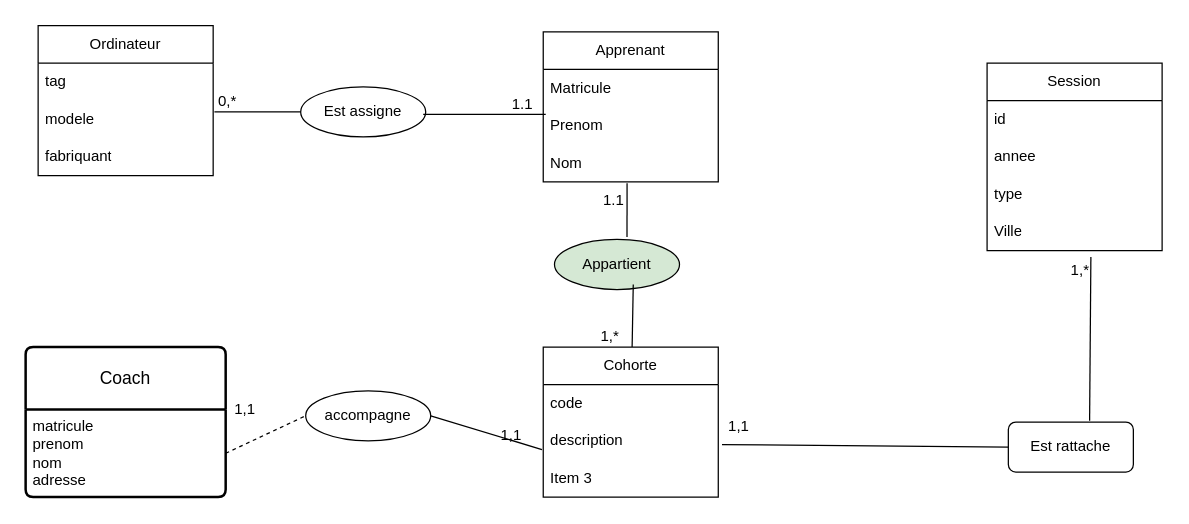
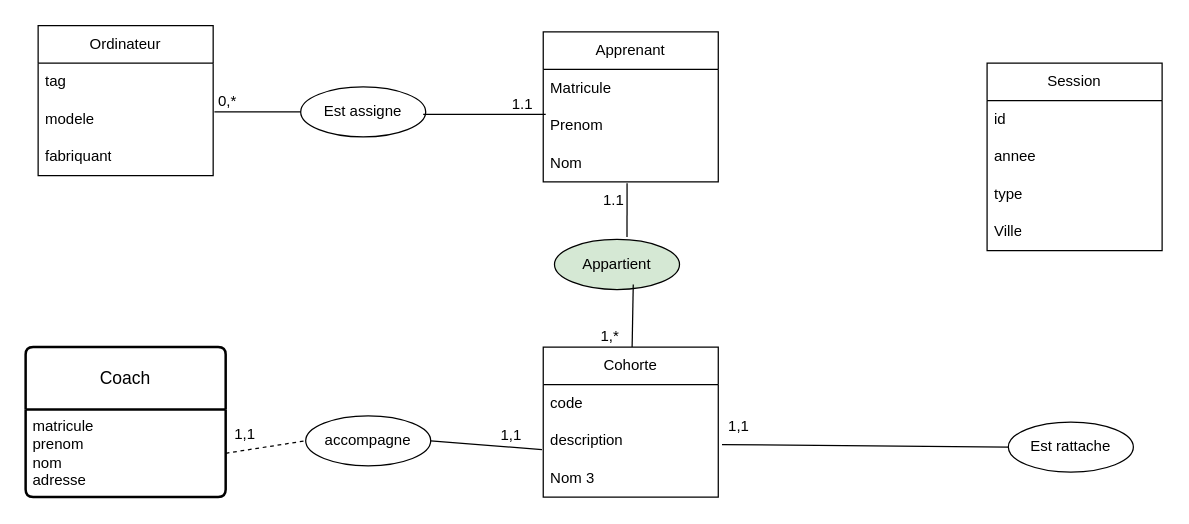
(1090, 338) -> none
(368, 416) -> (368, 441)
(1071, 447) -> (1071, 447)
(574, 478) -> (570, 478)
